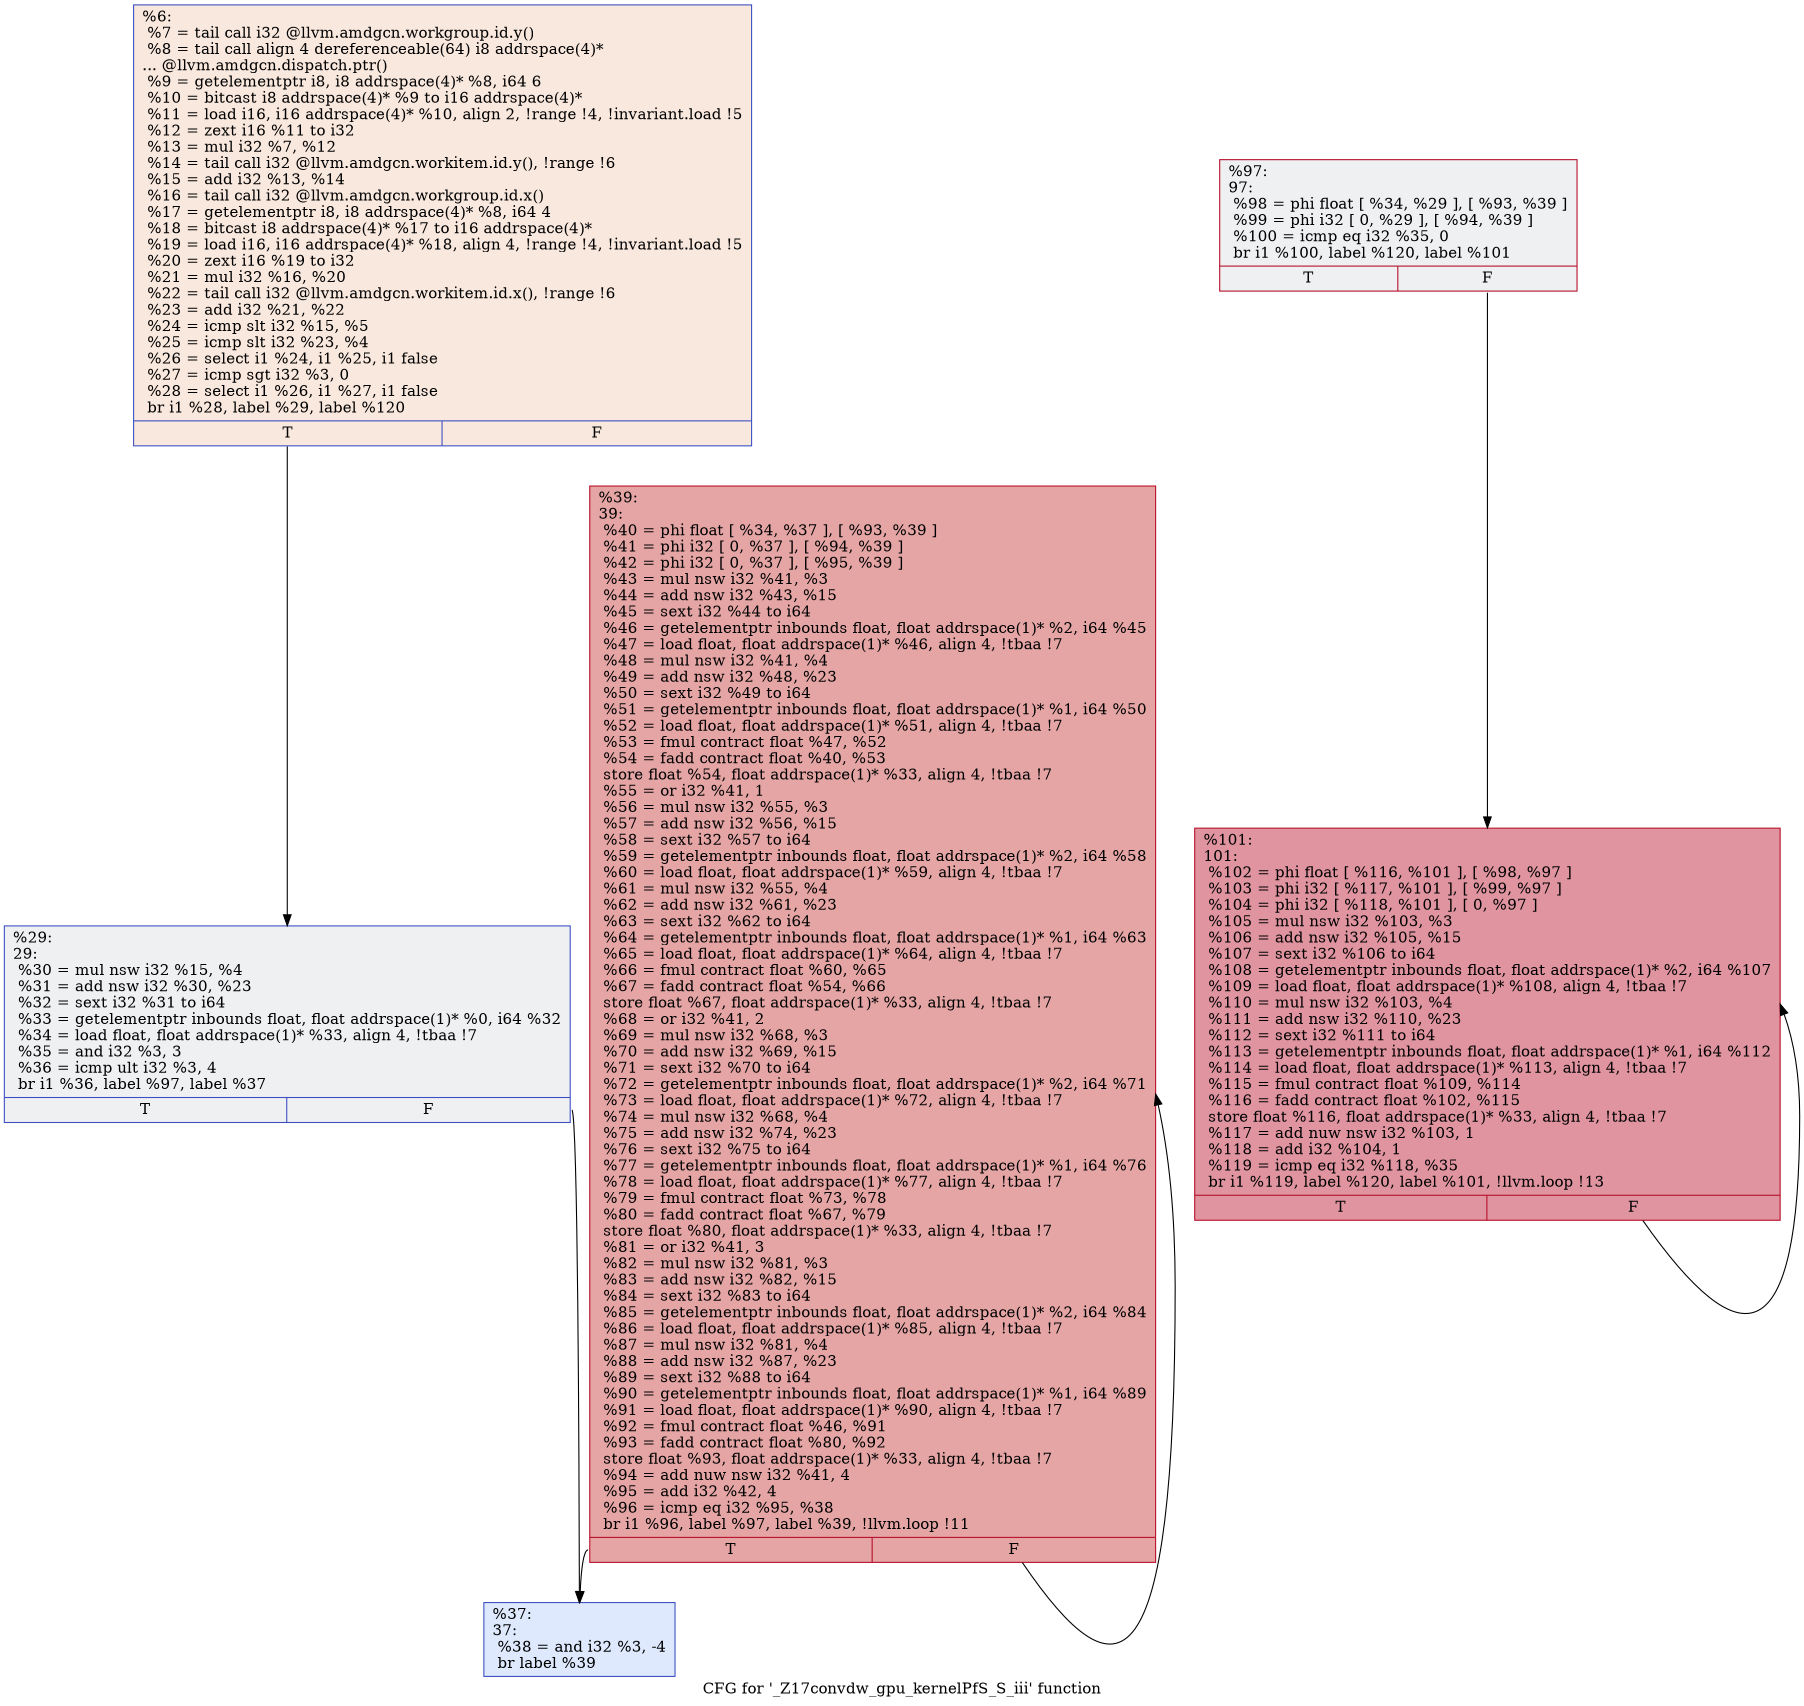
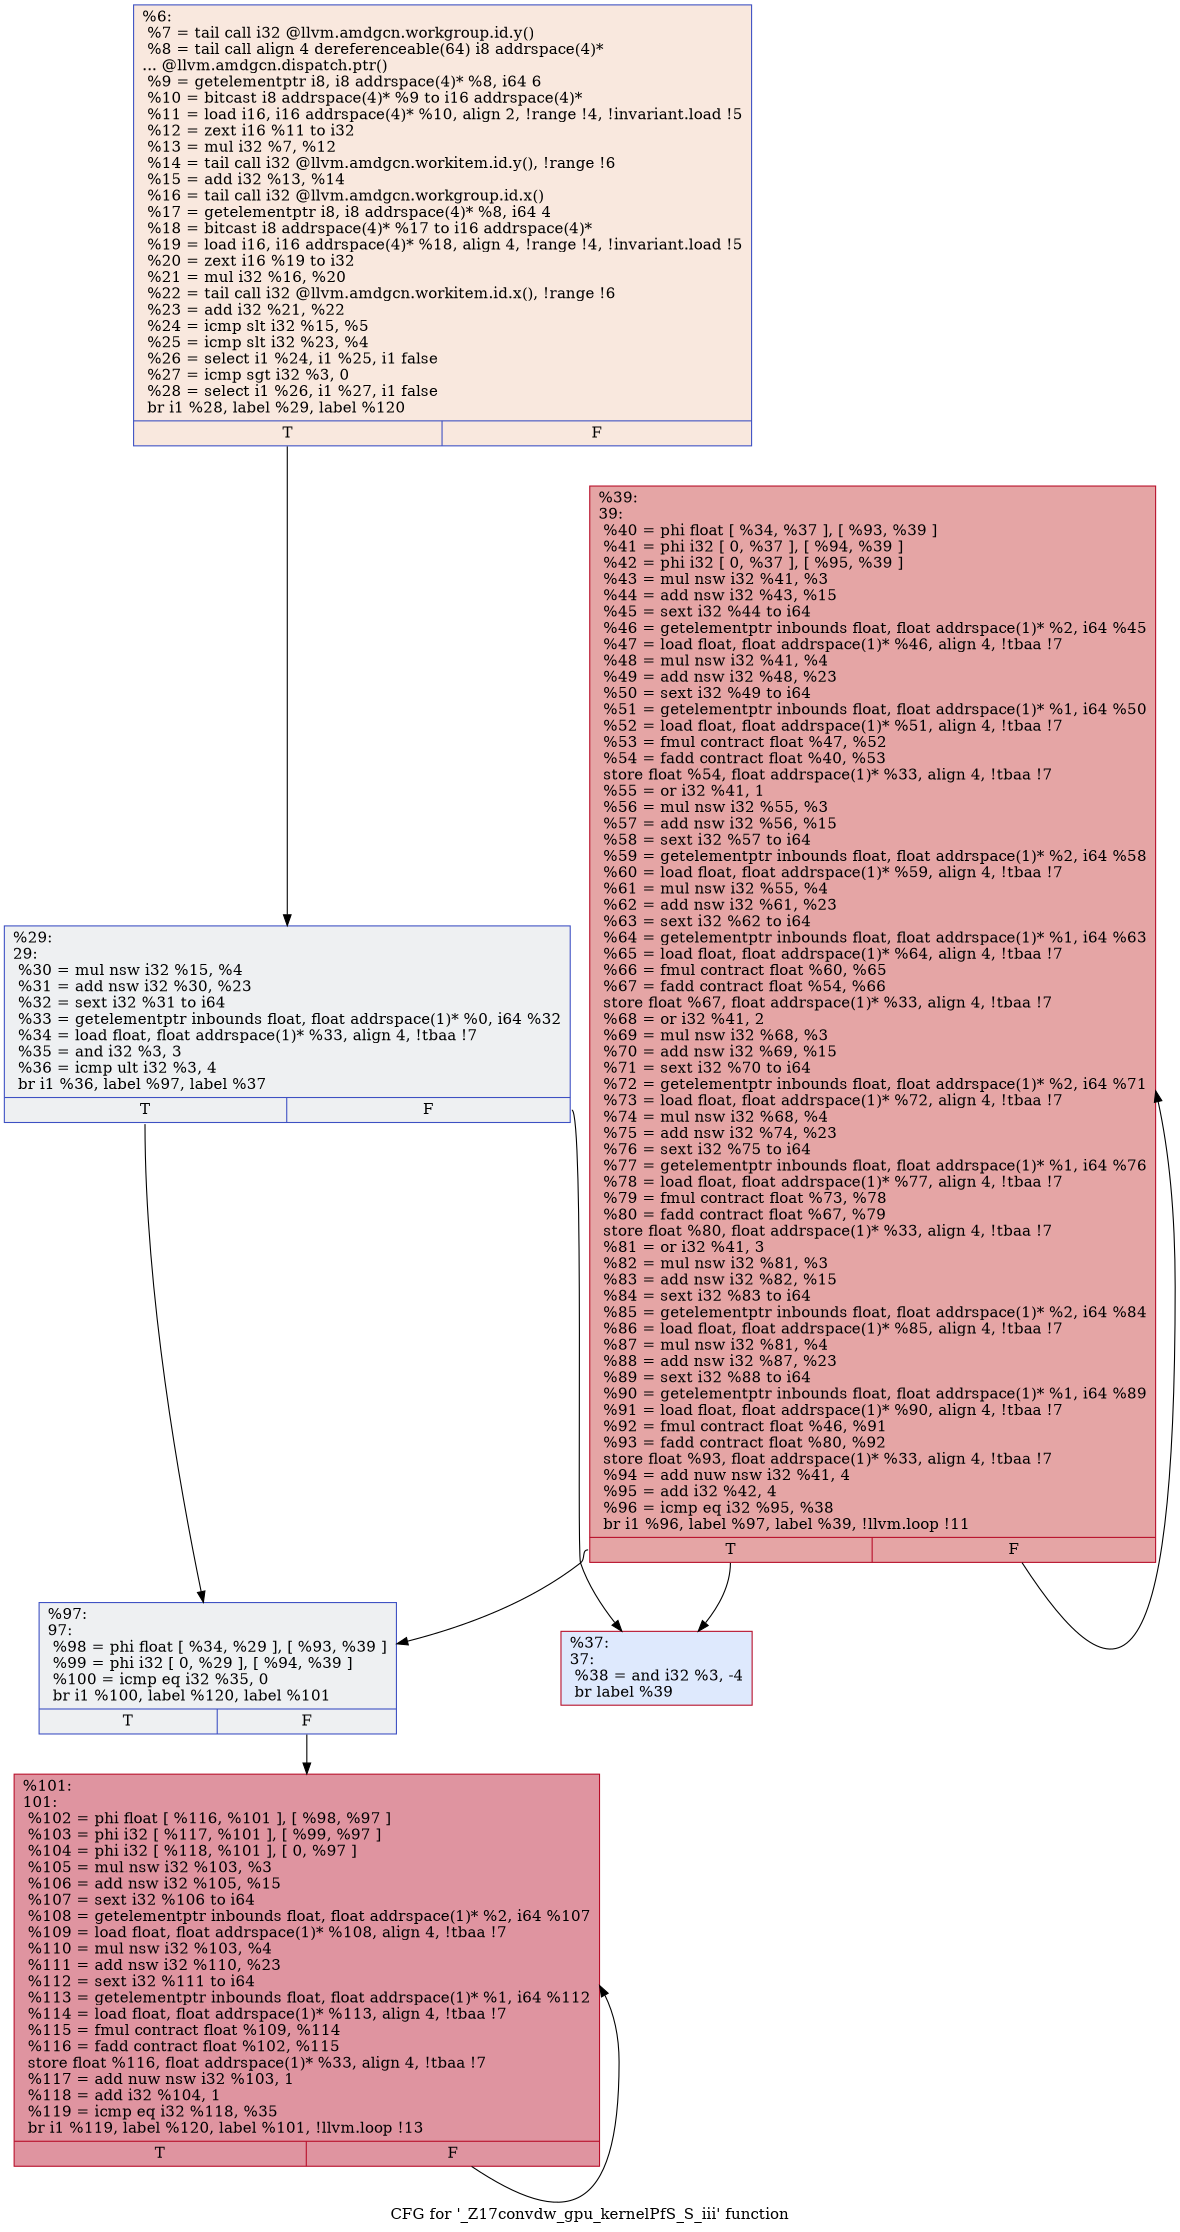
(1398, 225) -> (218, 1668)
none -> (162, 1359)
none -> (505, 1607)
(579, 1639) -> (657, 1668)
